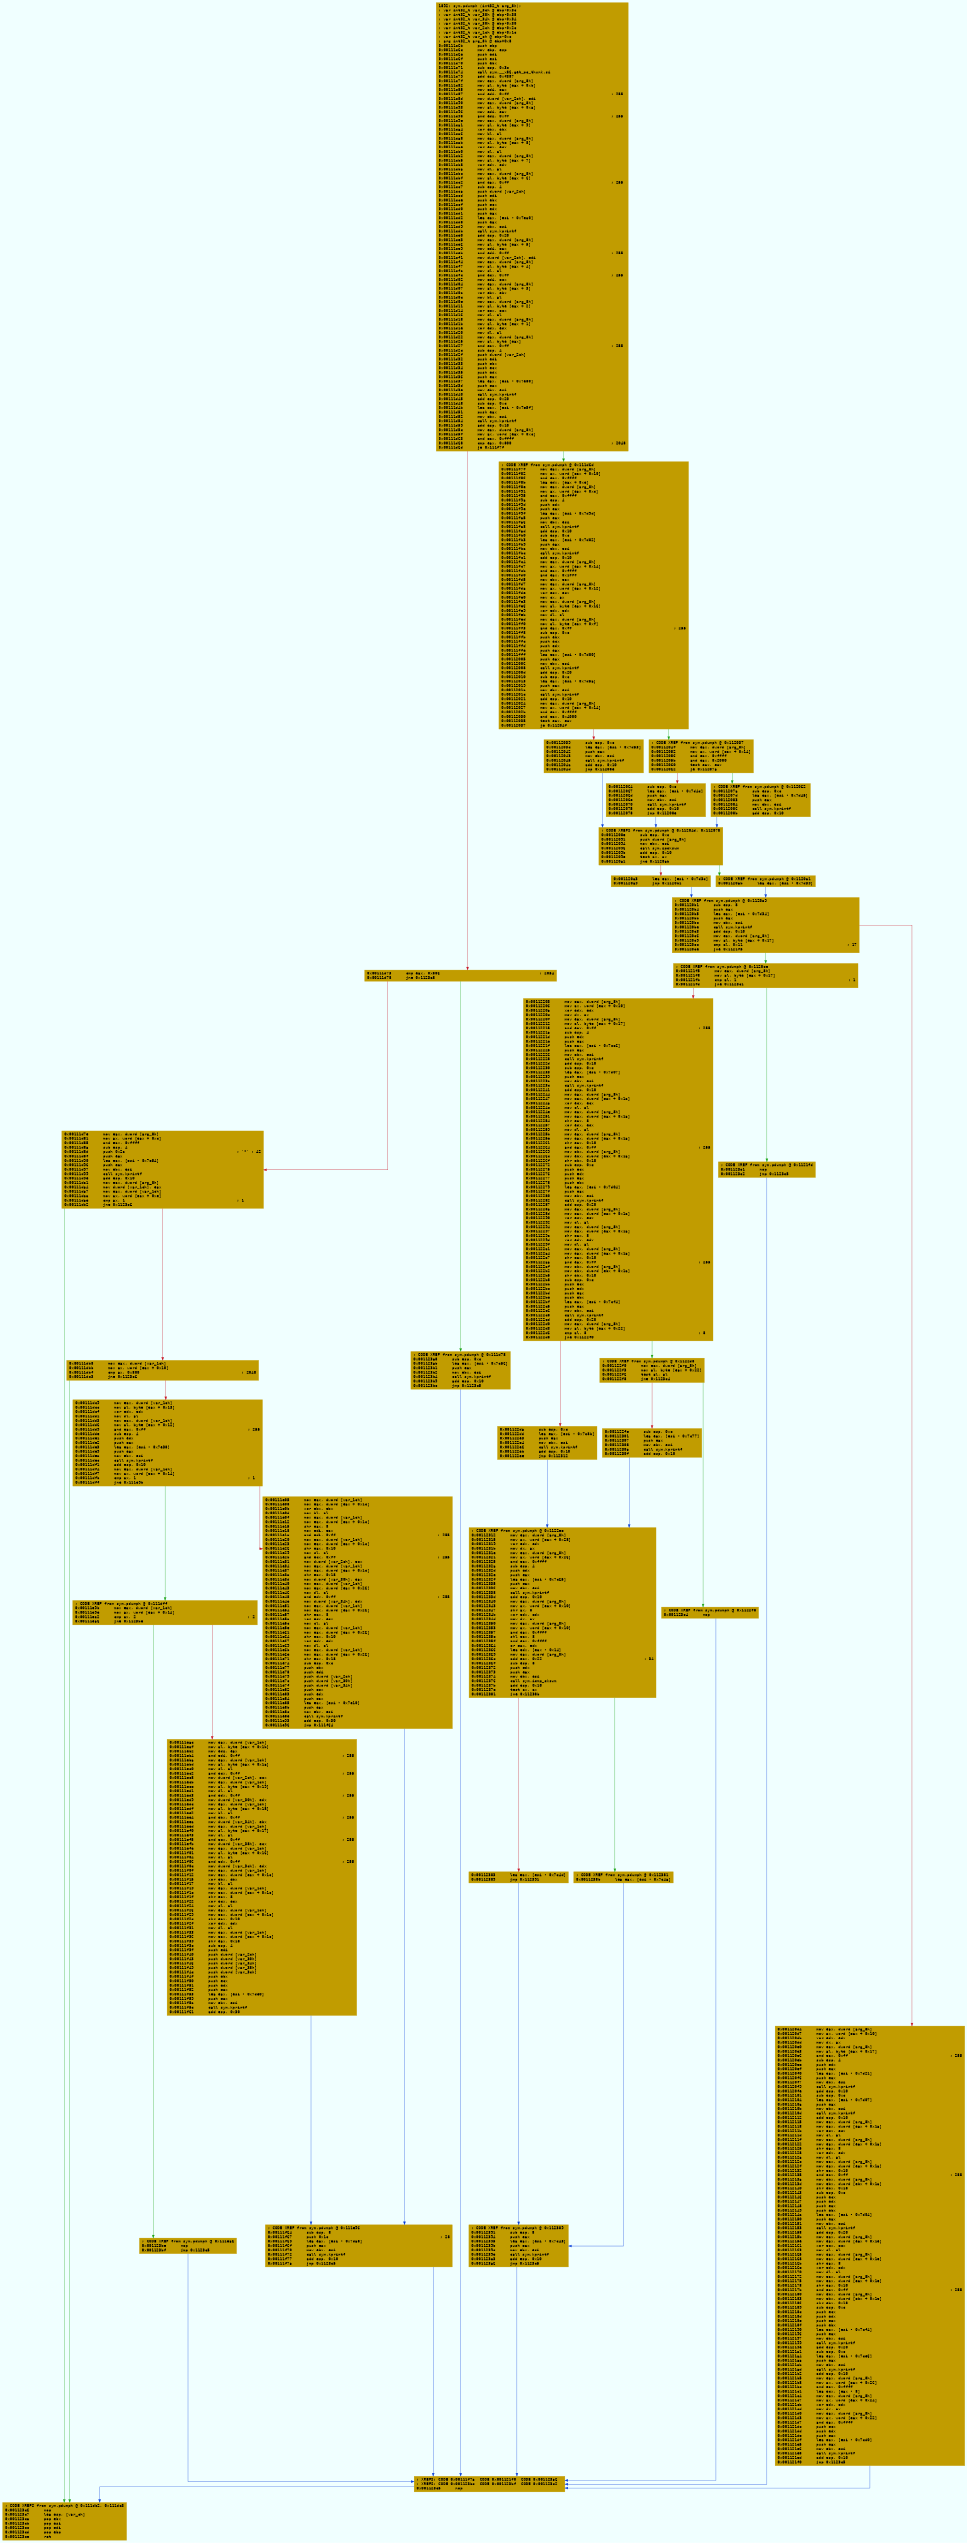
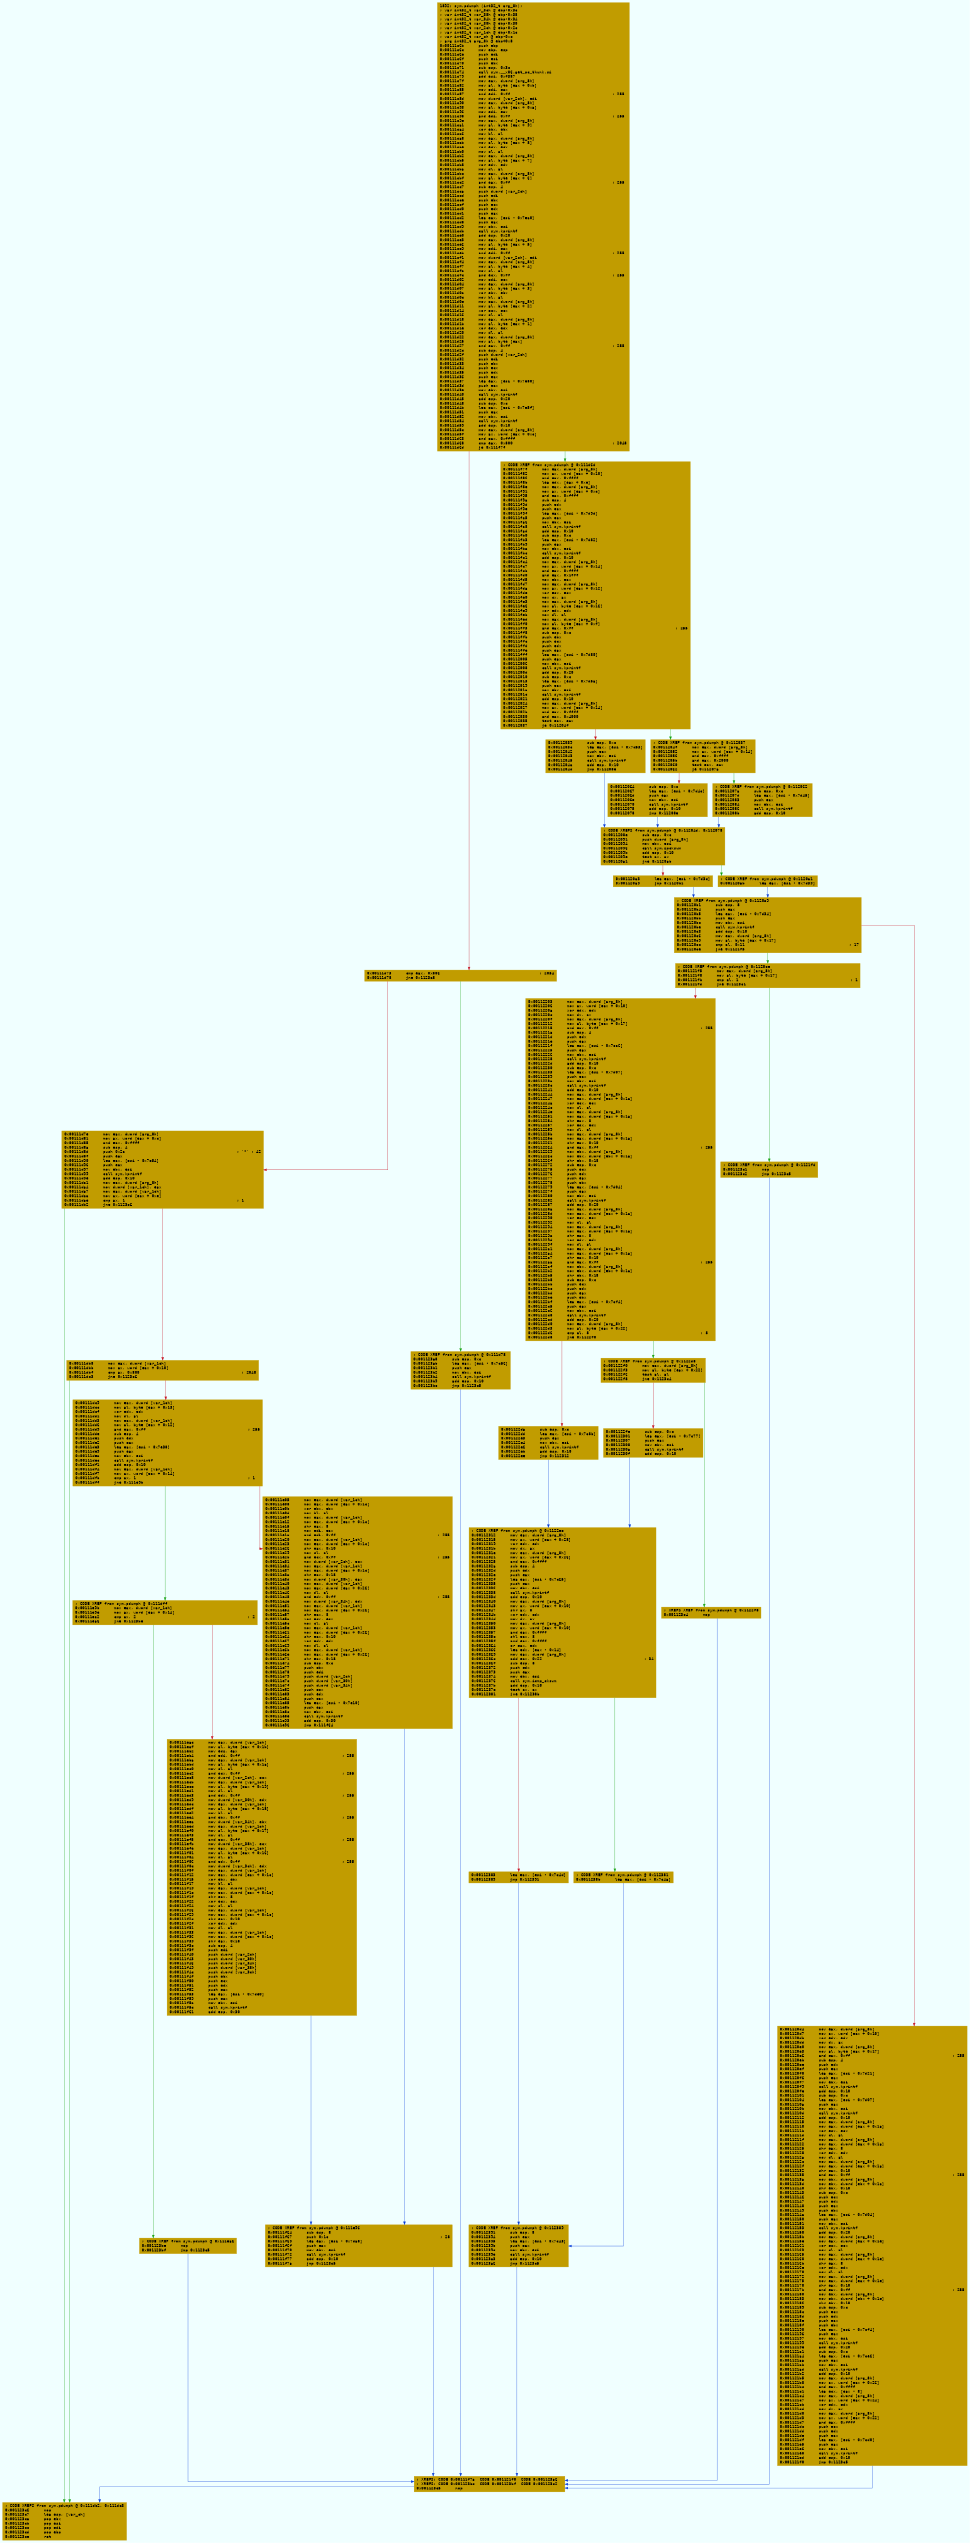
(710, 1613) -> (711, 1613)
